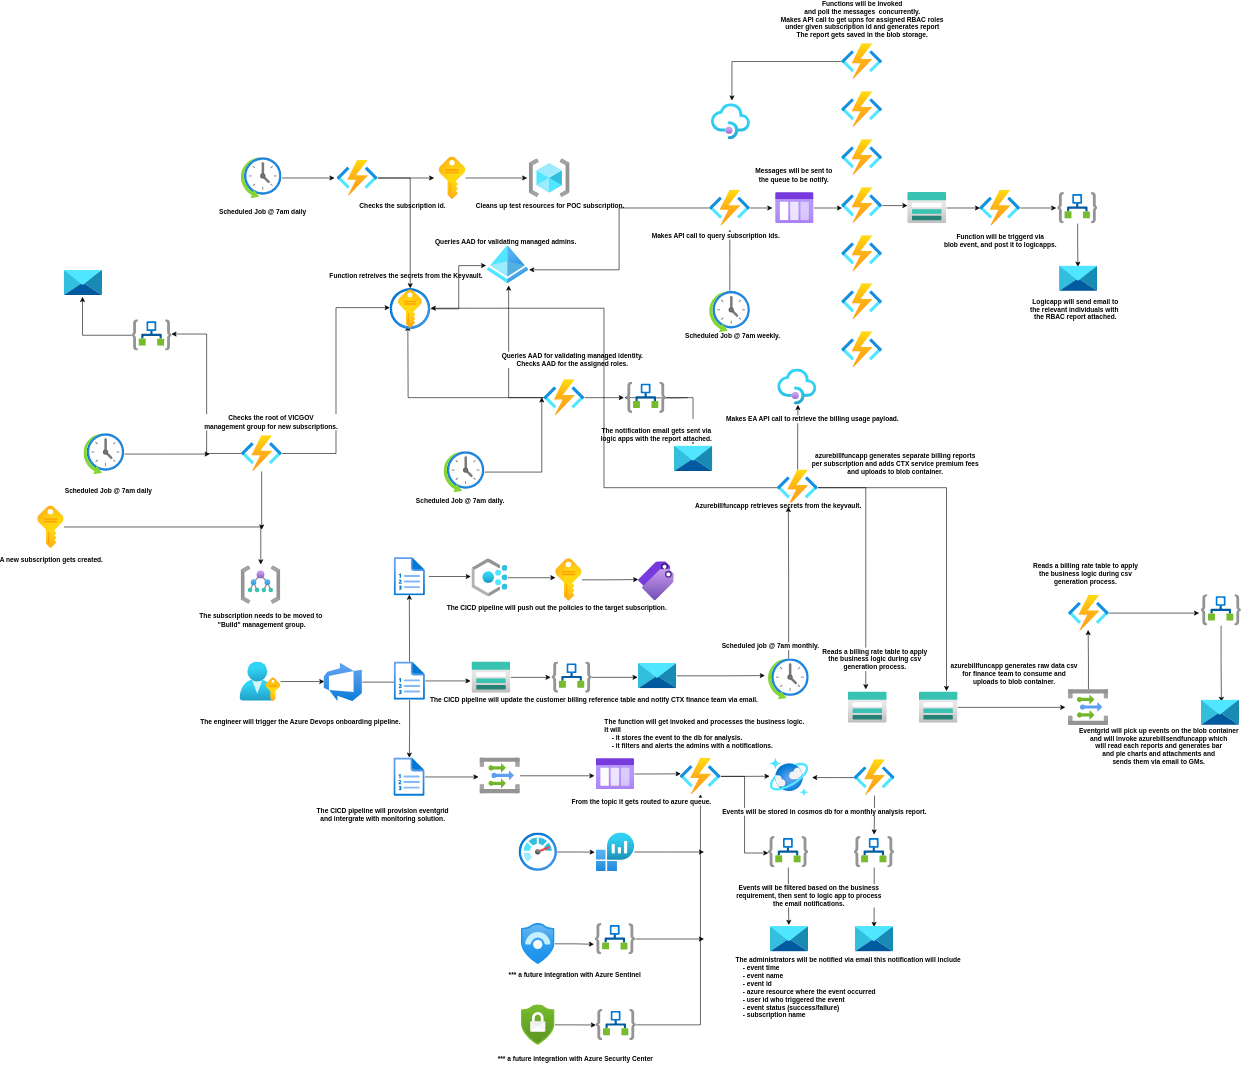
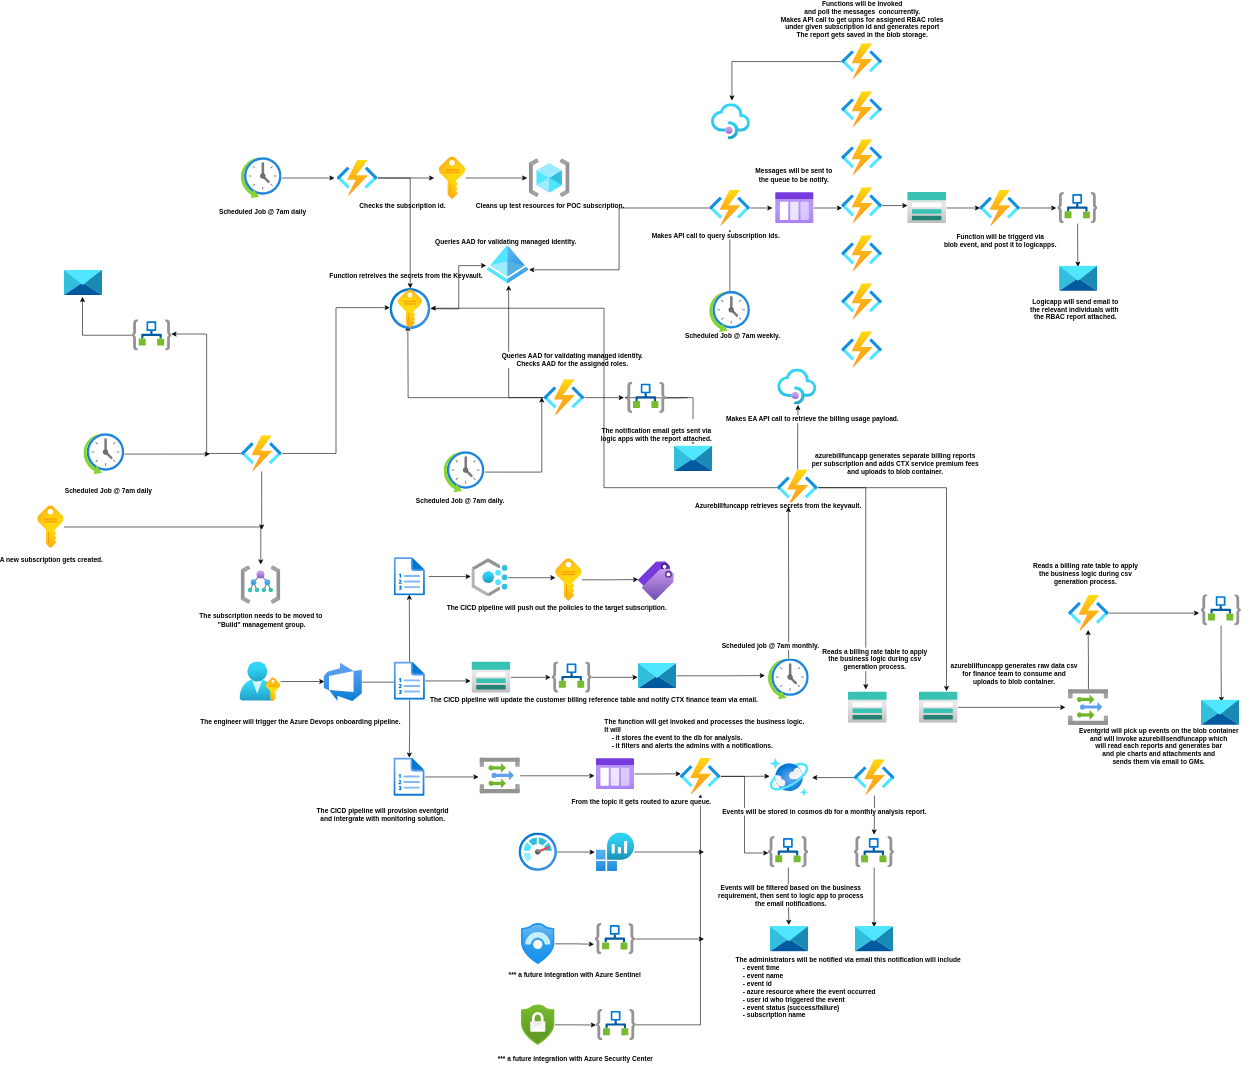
(506, 242) -> (506, 242)
(271, 422) -> none
(809, 896) -> (791, 896)
